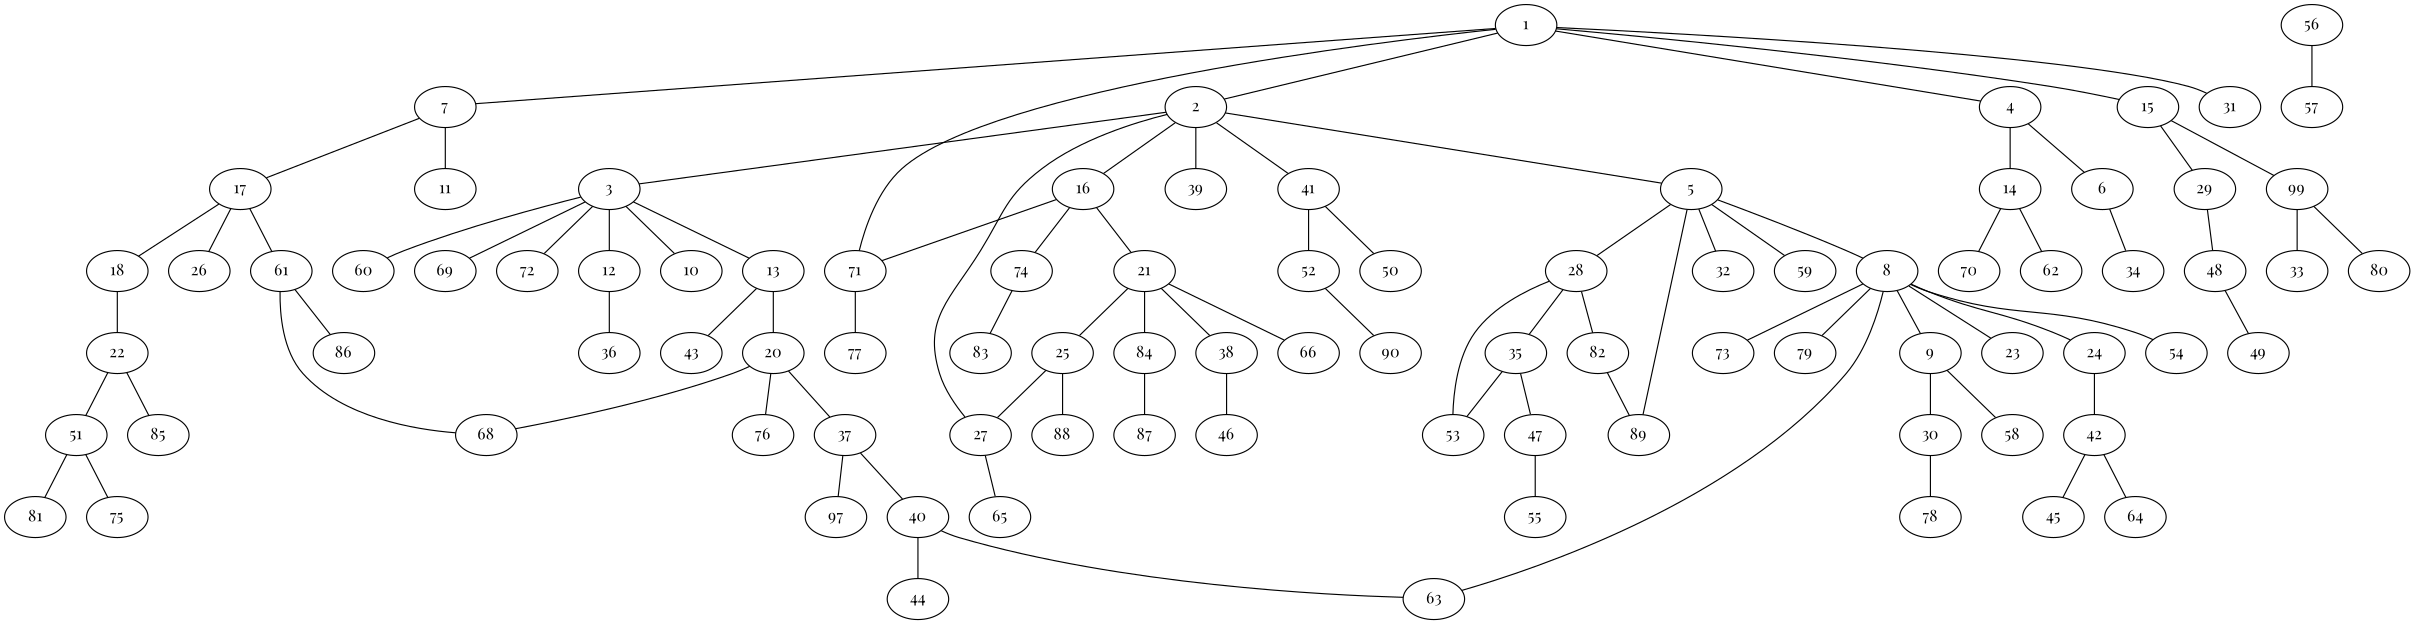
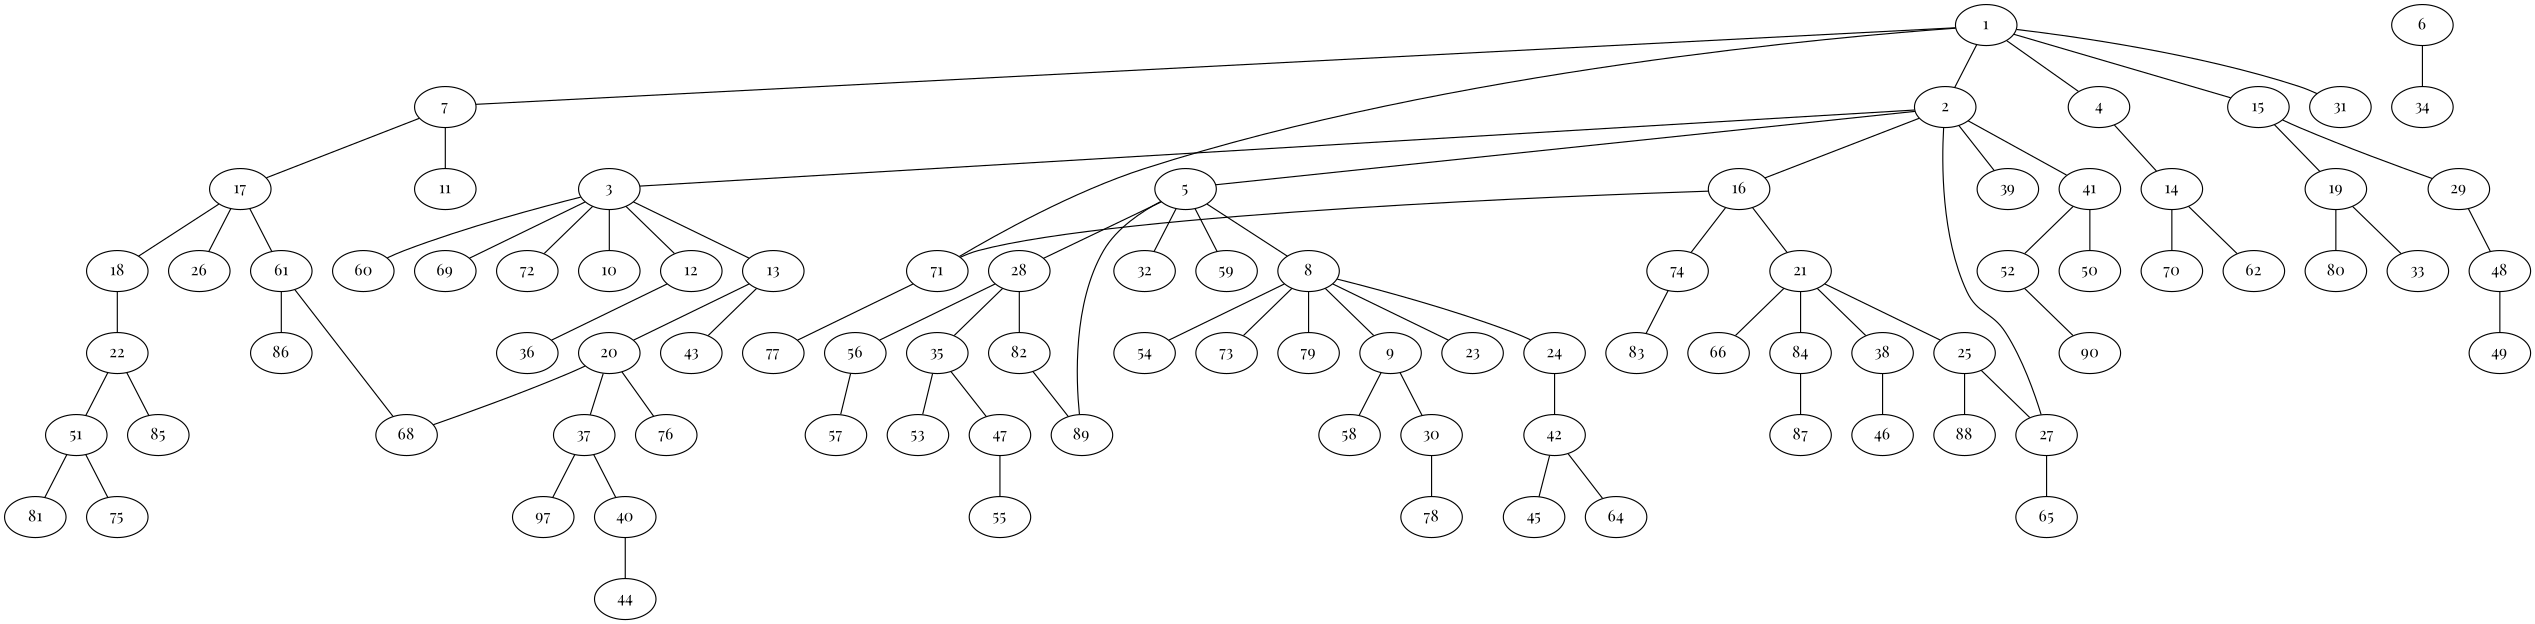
(2056, 148) -> none
(2297, 189) -> (2336, 189)
(1477, 330) -> (937, 312)
(1434, 599) -> none
